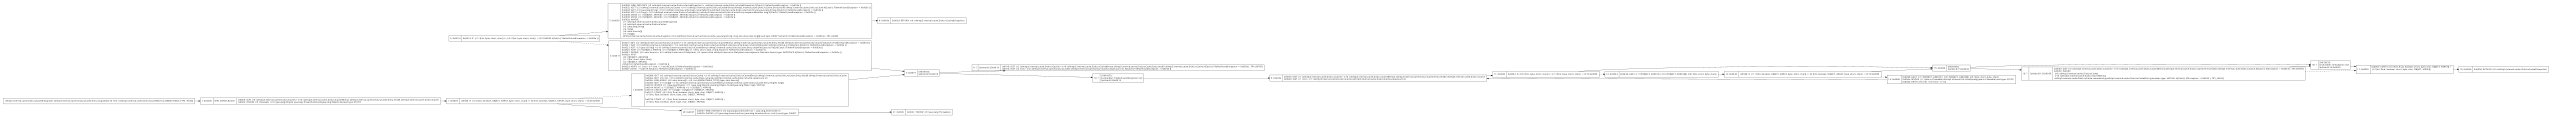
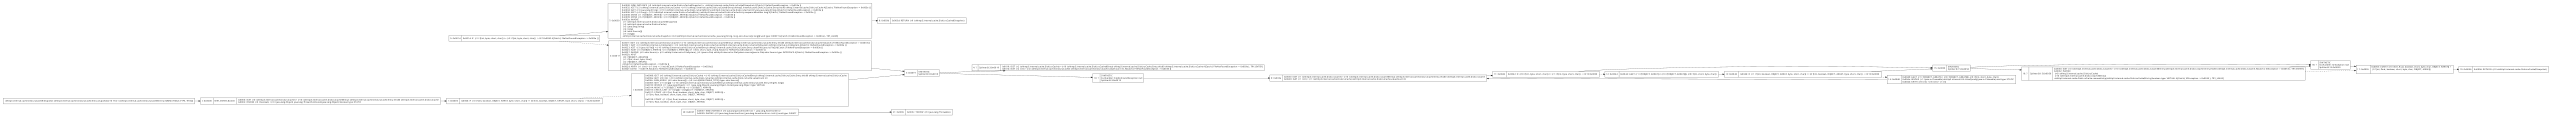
(618, 108) -> none
